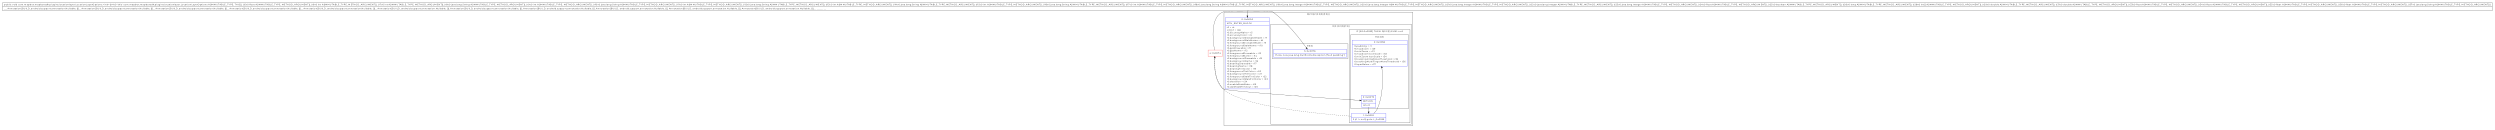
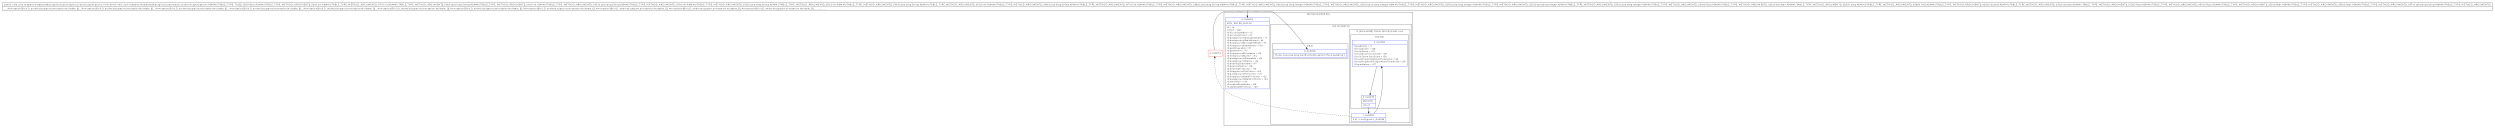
(1274, 94) -> (1374, 80)
